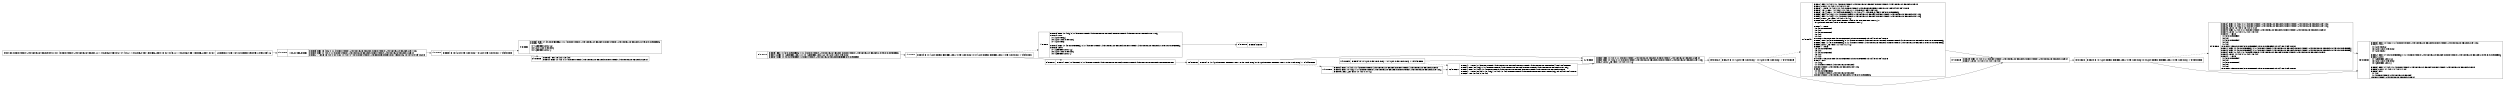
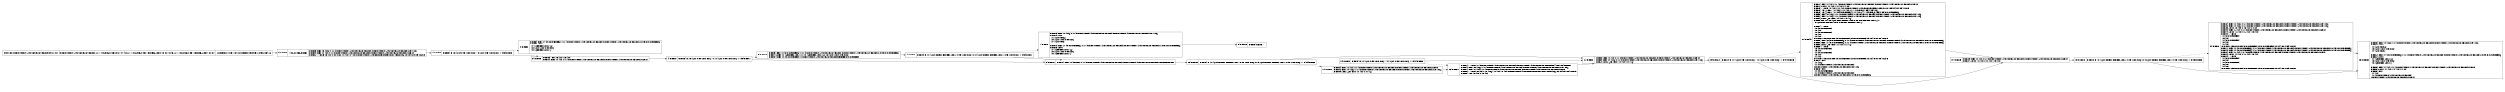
none -> (709, 59)
